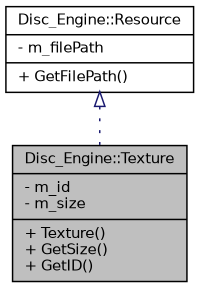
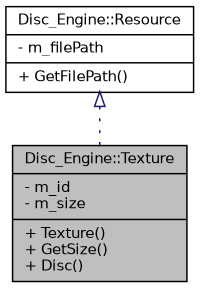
(59, 266) -> (54, 266)
